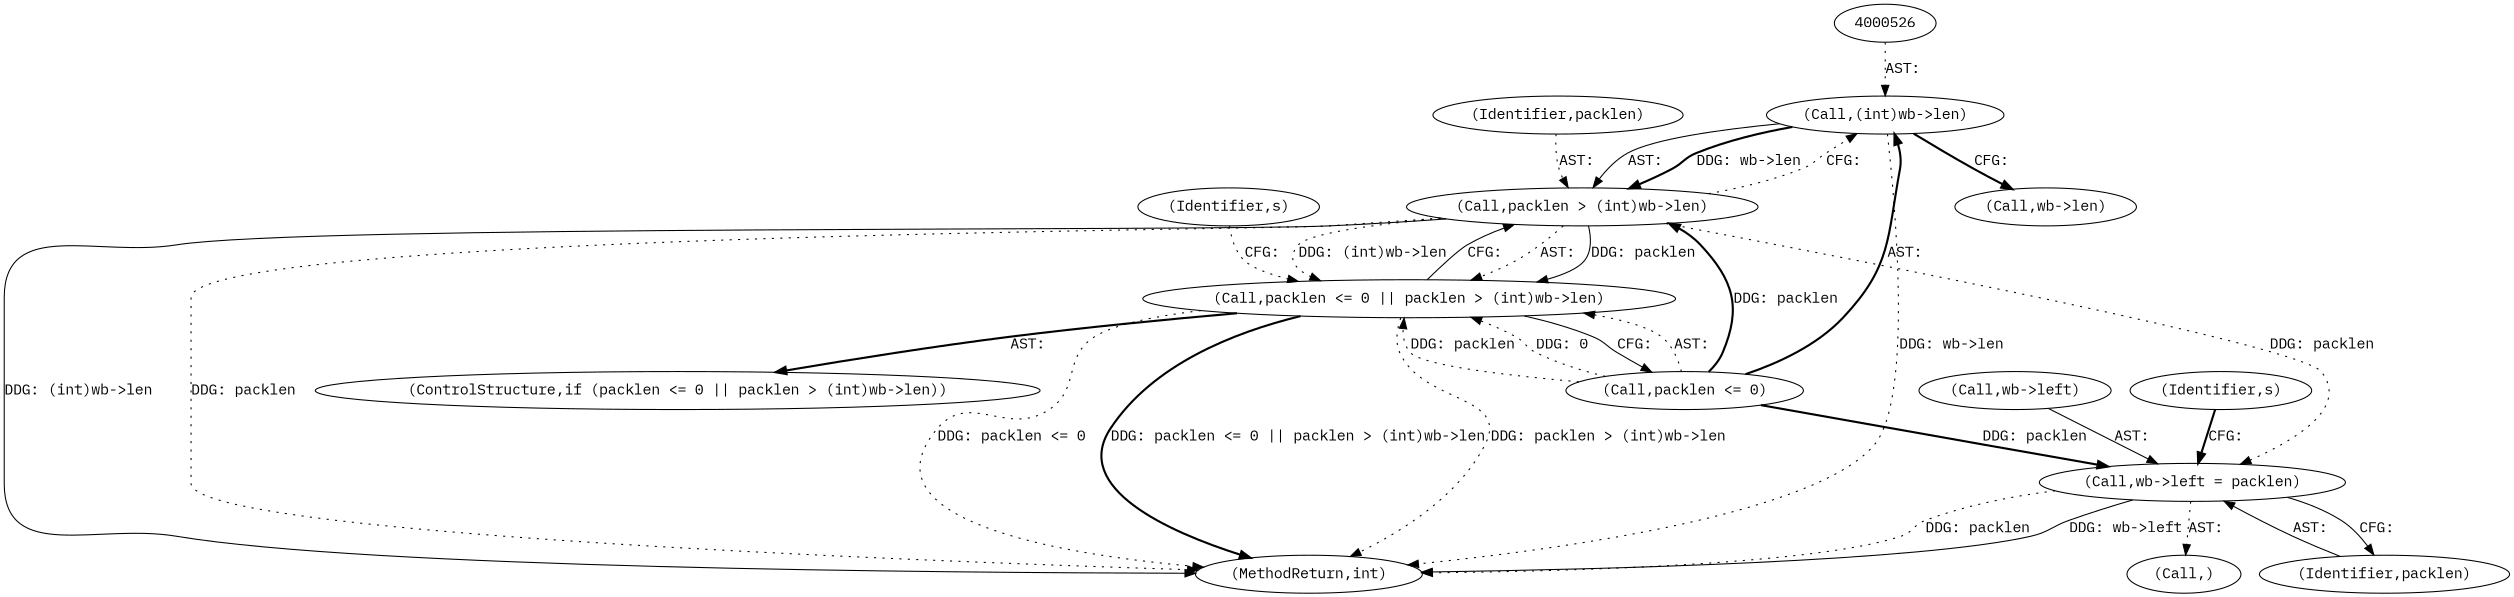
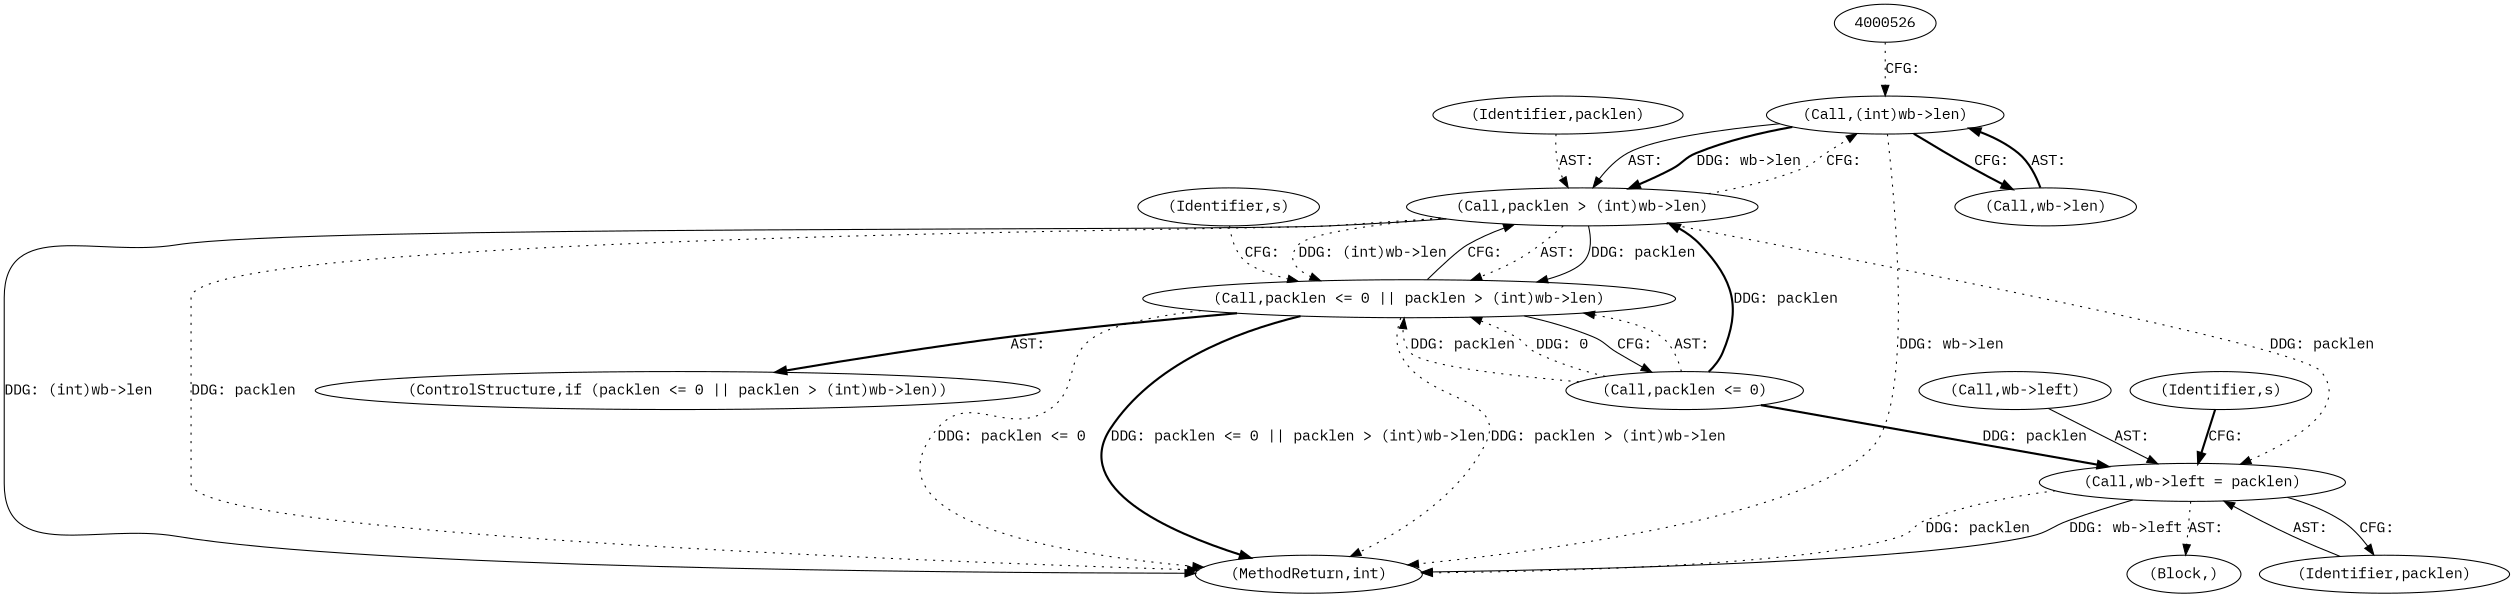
(1907, 69) -> (1907, 69)
(1866, 289) -> (2017, 152)
(2184, 574) -> (2184, 574)
